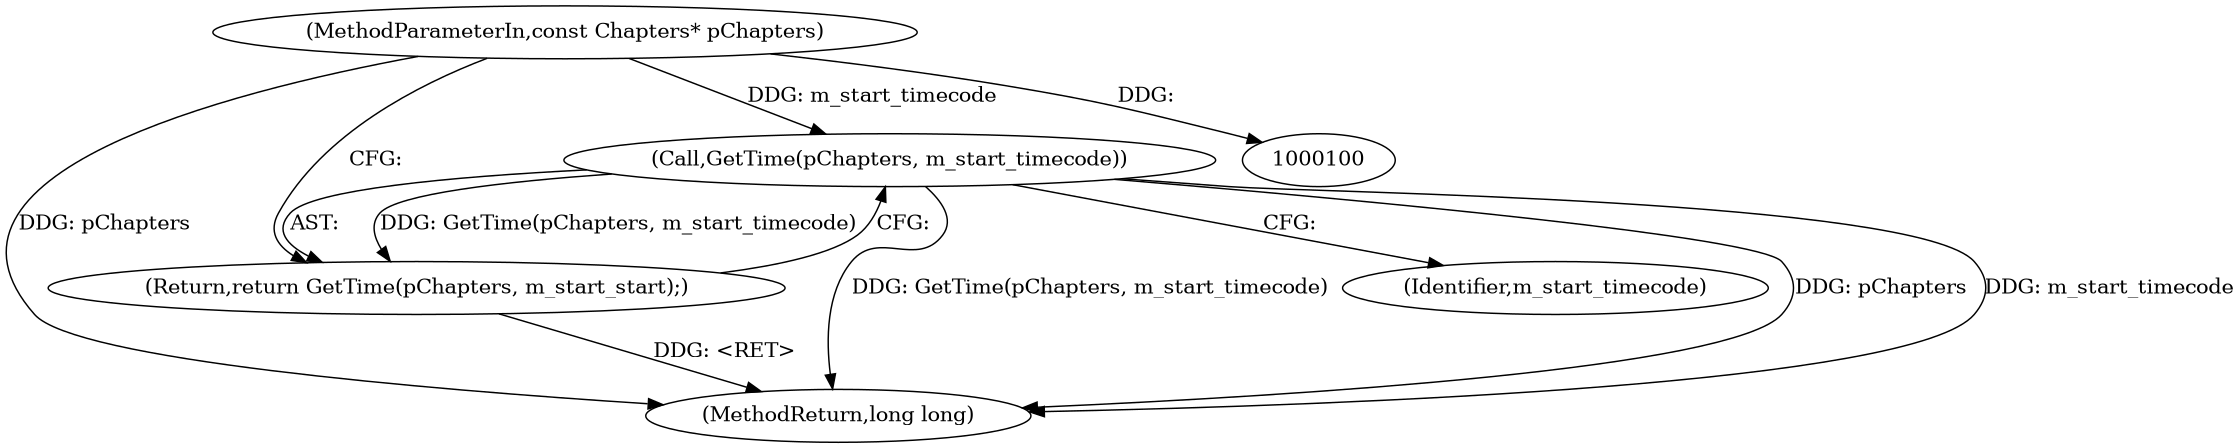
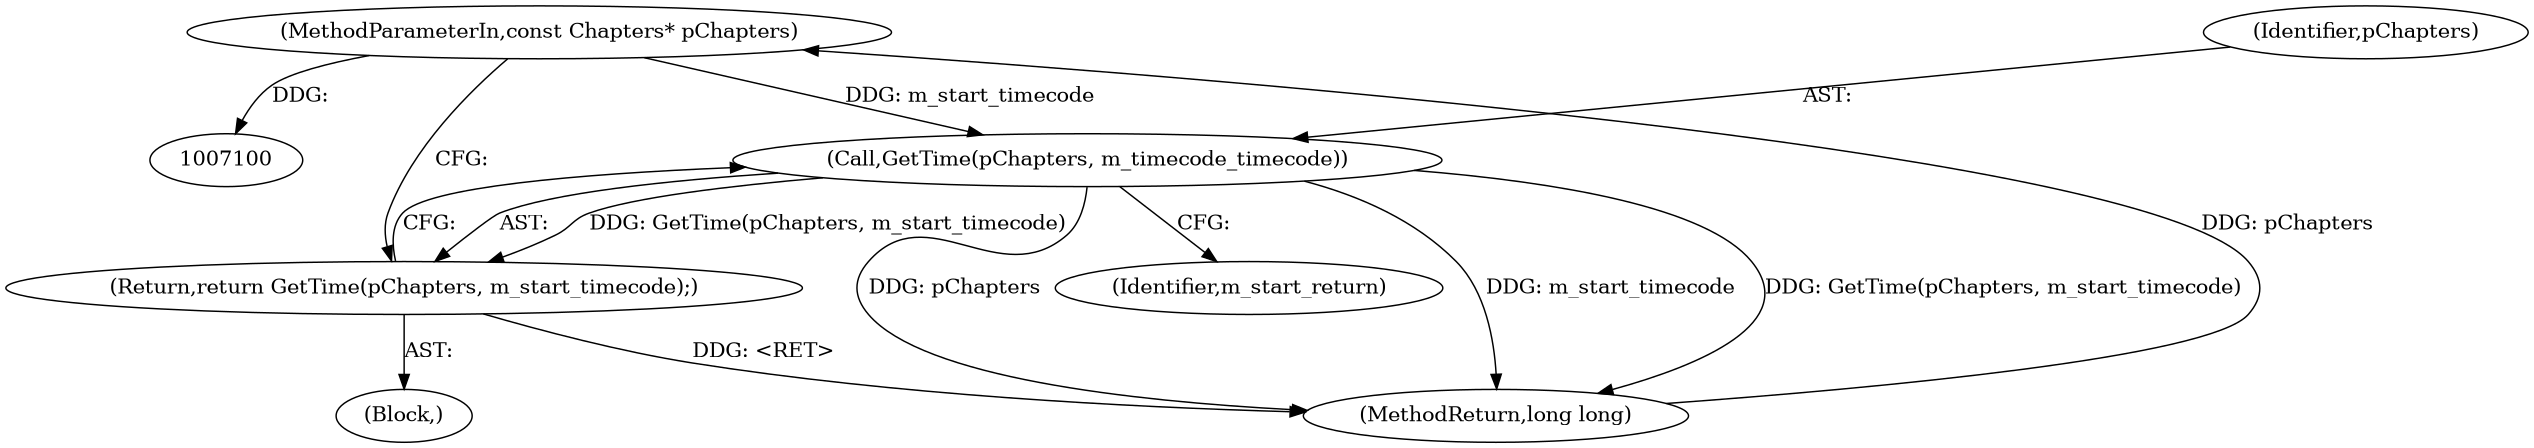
none -> (2366, 32)
(890, 160) -> (1087, 160)
(1319, 160) -> (226, 160)
(417, 288) -> (404, 288)
(1555, 288) -> (1249, 288)
(69, 332) -> (1865, 154)
none -> (404, 416)
